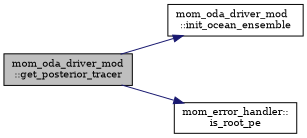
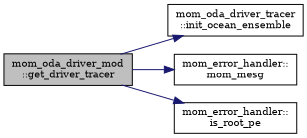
(236, 20) -> (236, 20)
(68, 70) -> (68, 70)
none -> (236, 70)
